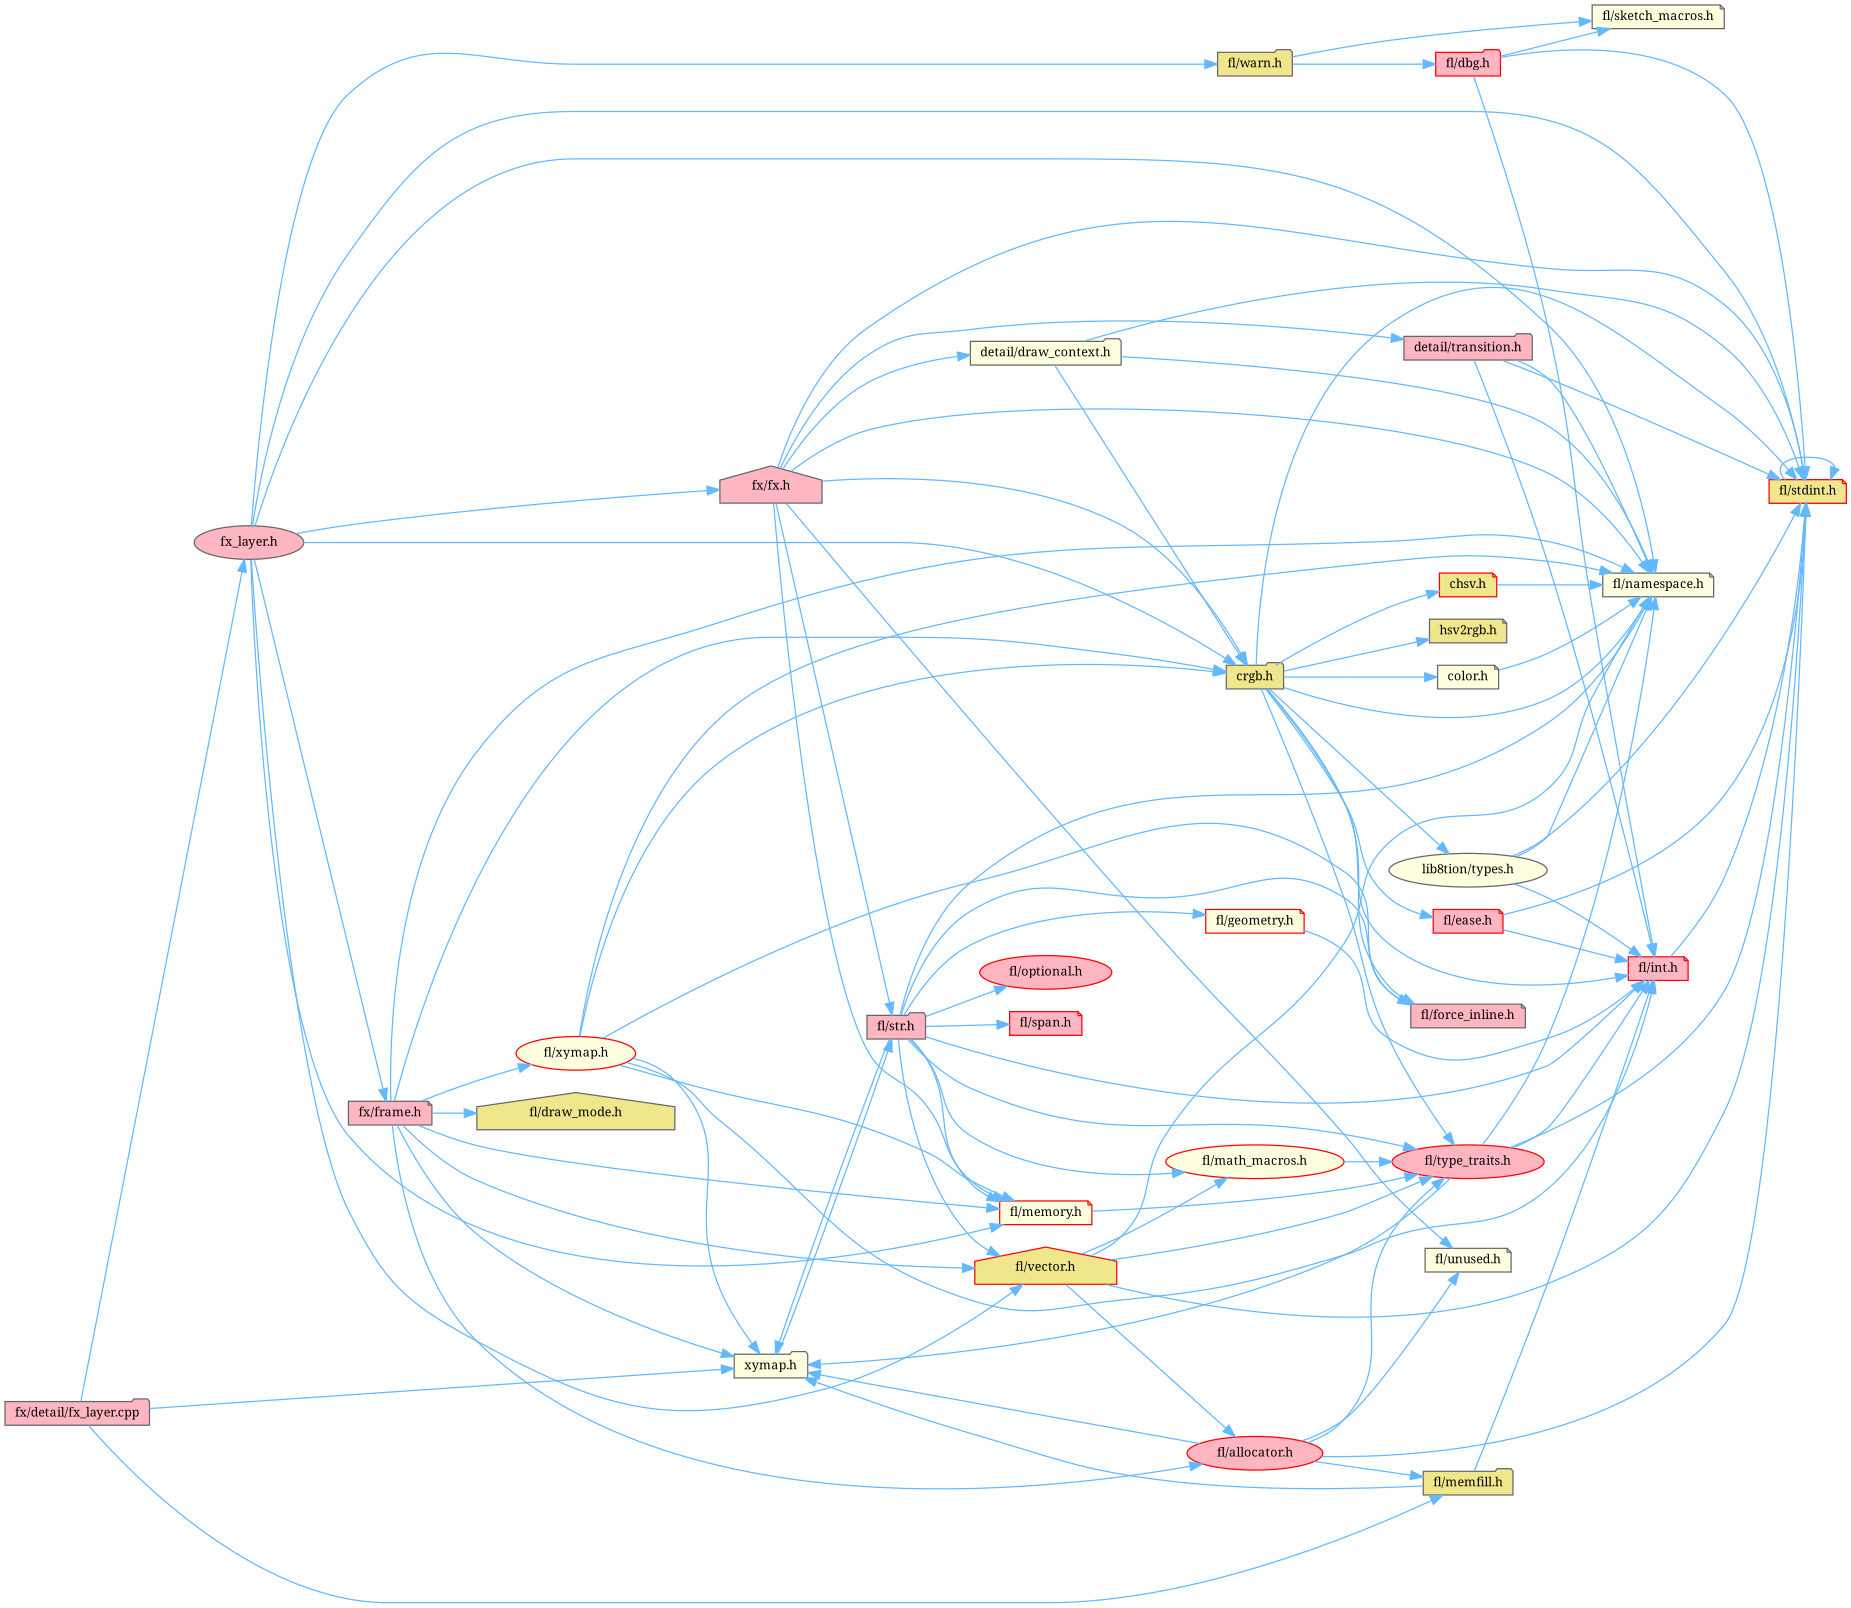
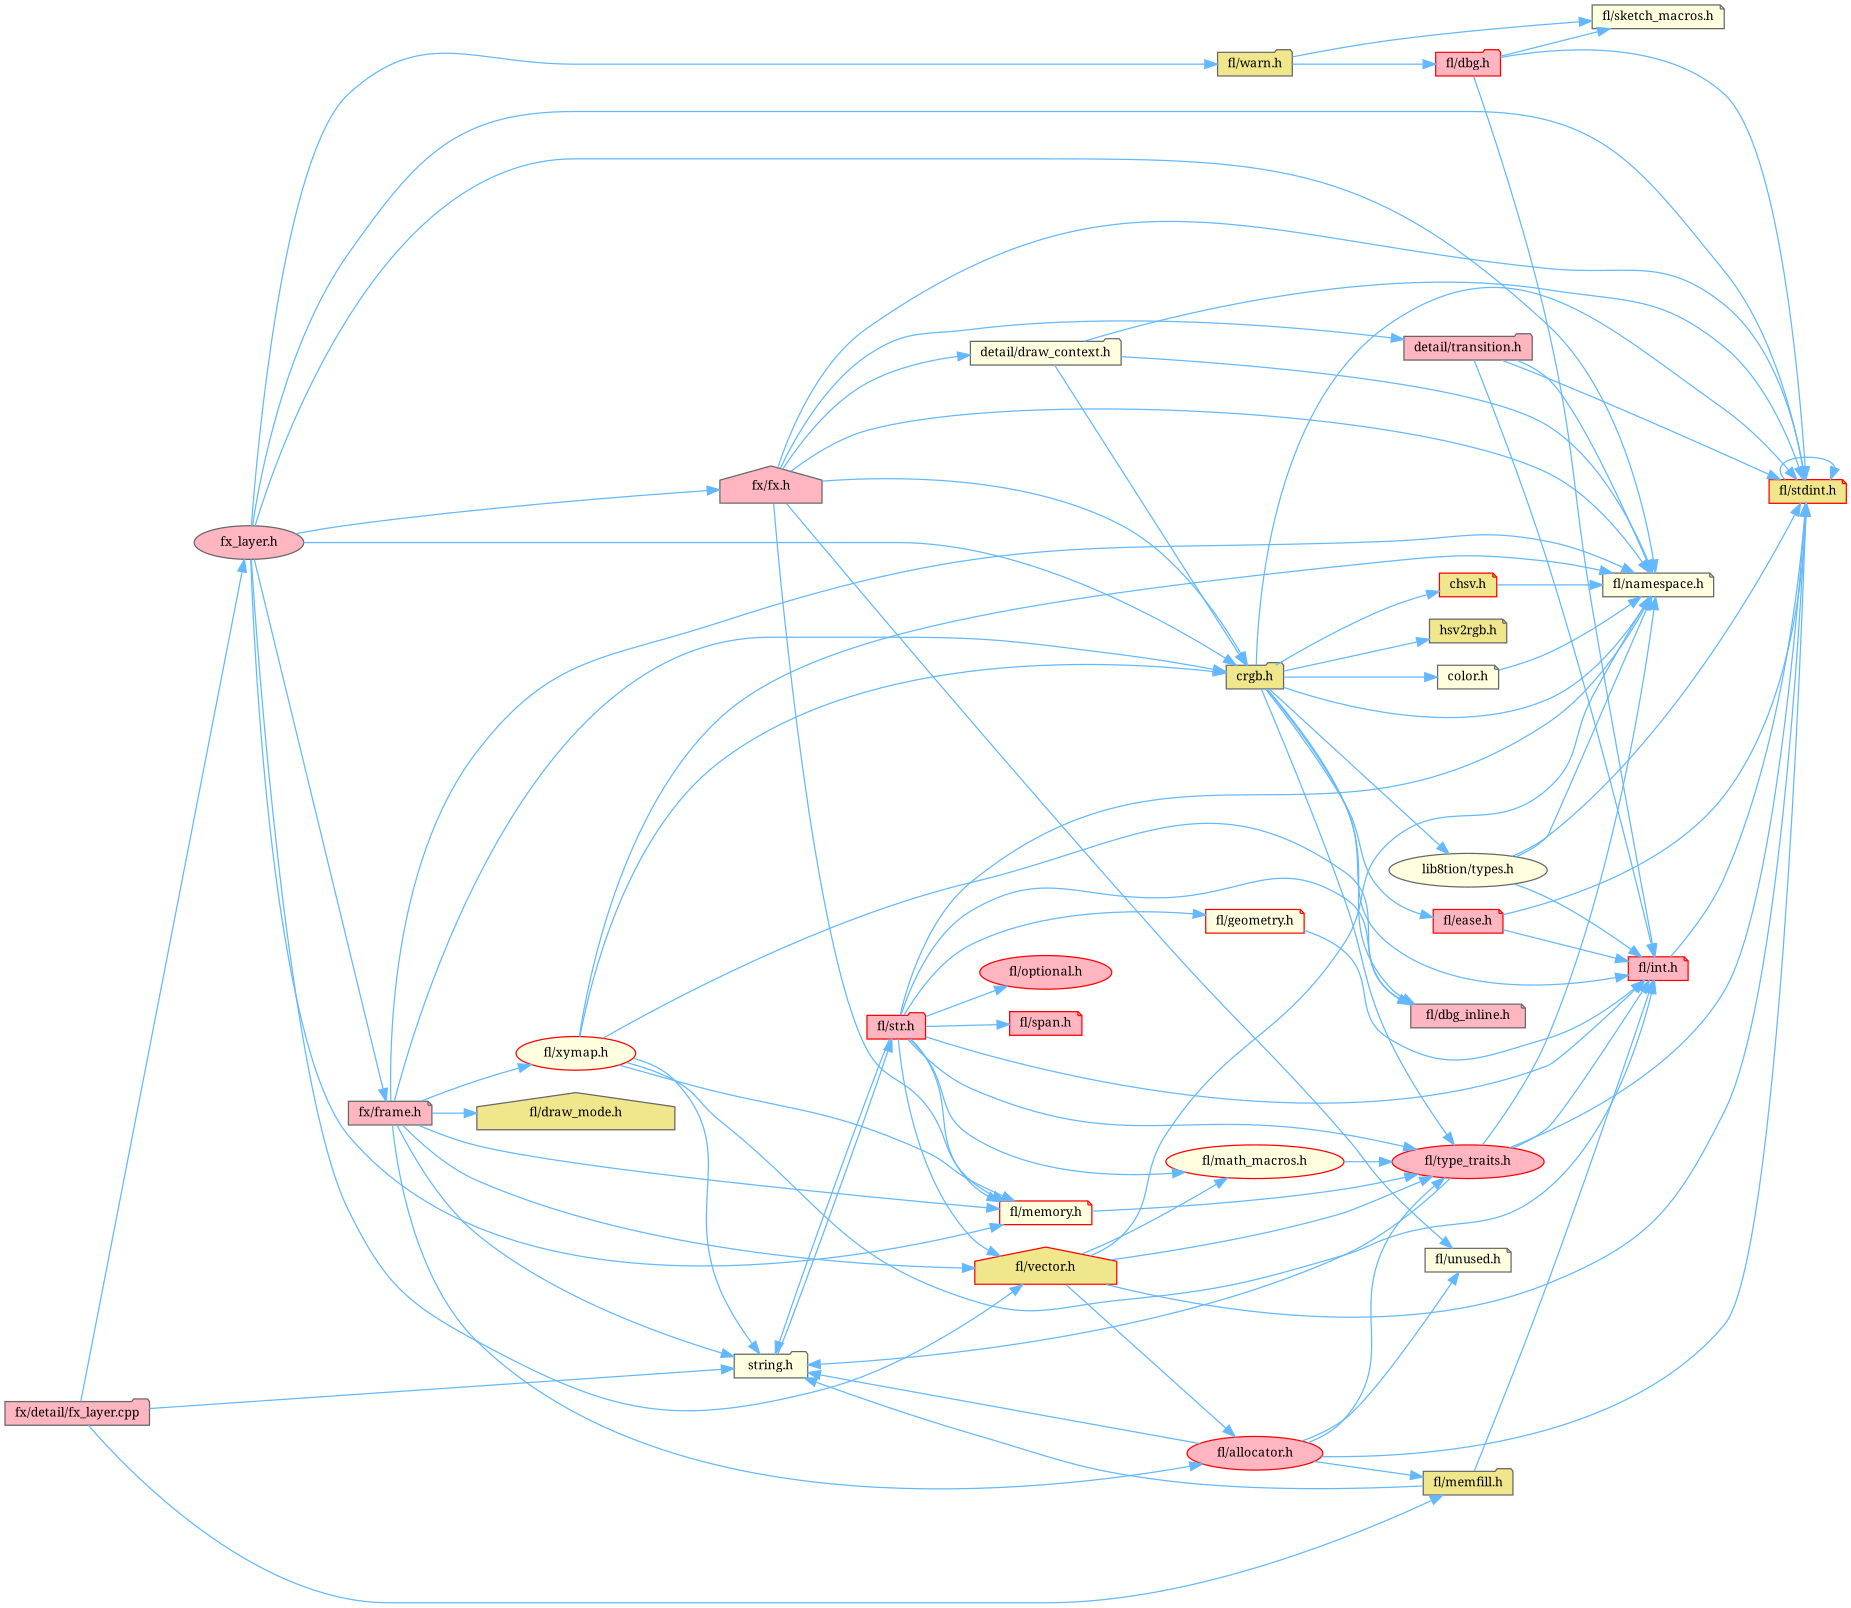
(833, 753) -> none
(1468, 1016) -> (1468, 1016)
(896, 1027) -> (896, 1027)
(771, 1366) -> (771, 1366)
